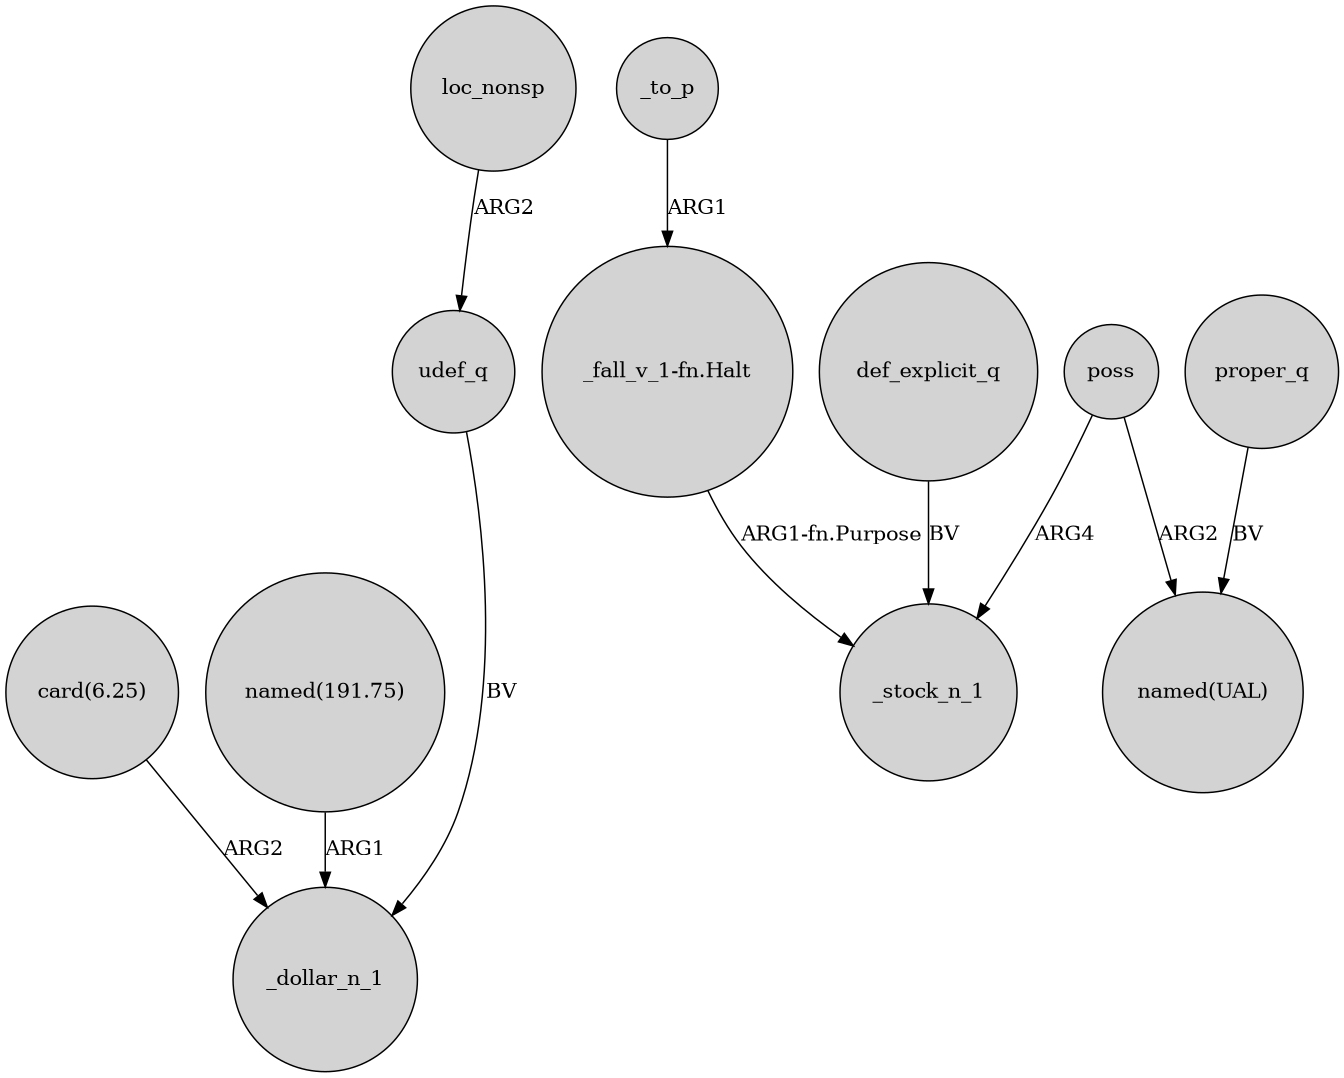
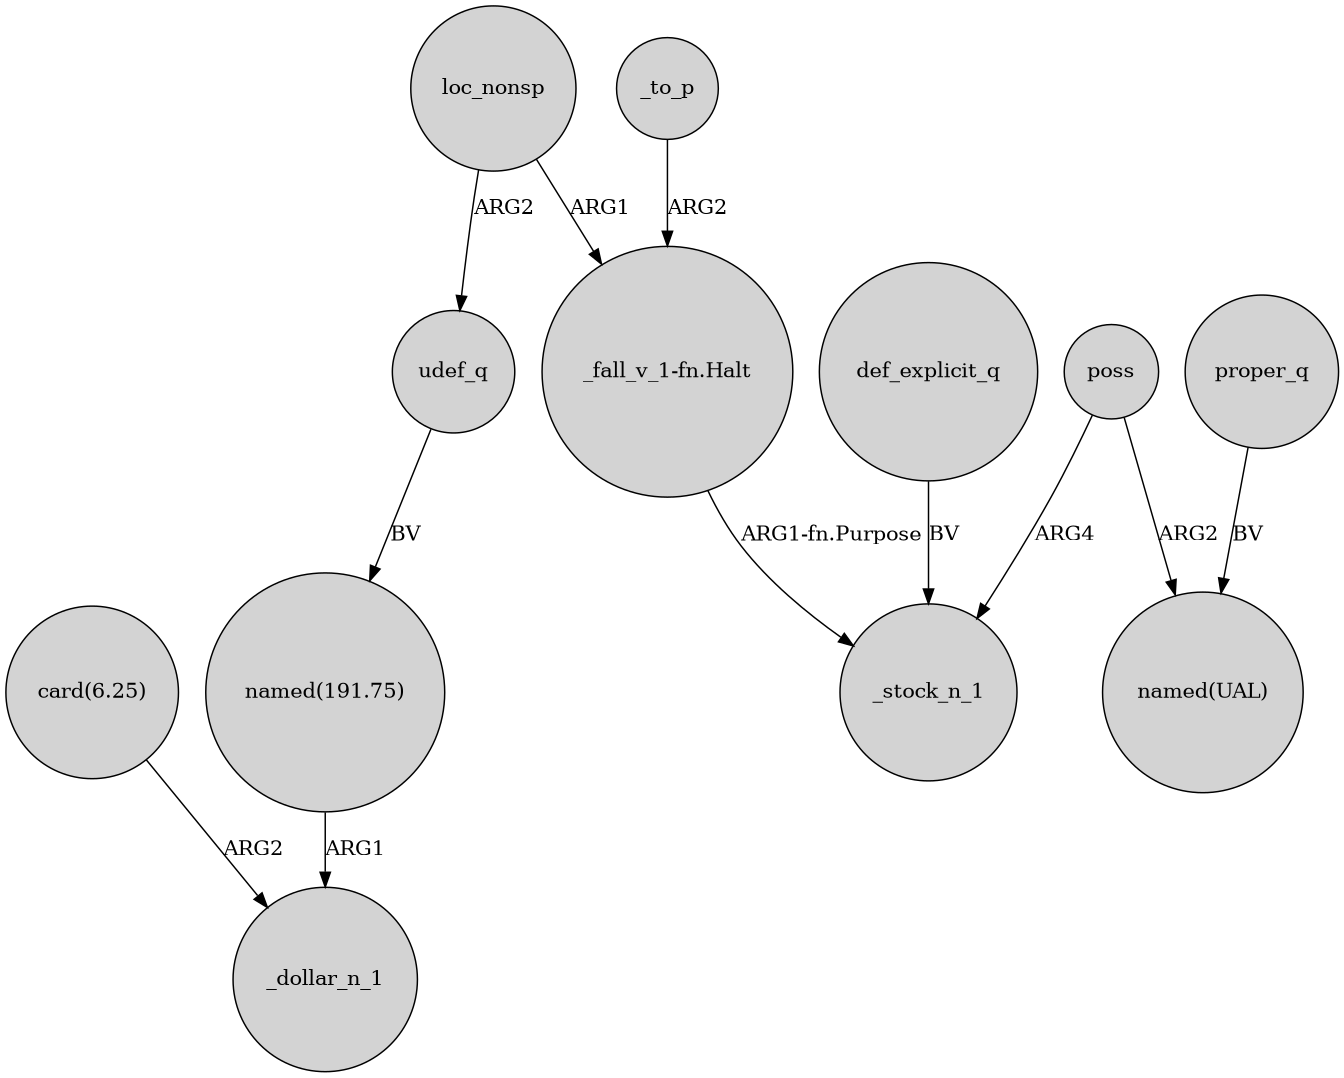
none -> (565, 205)
(698, 209) -> (698, 209)
(483, 677) -> (403, 498)
